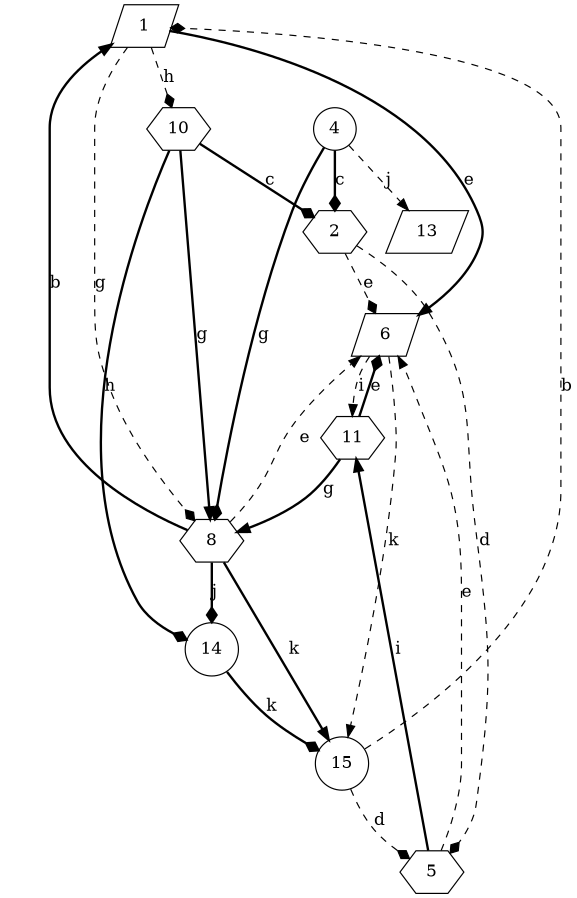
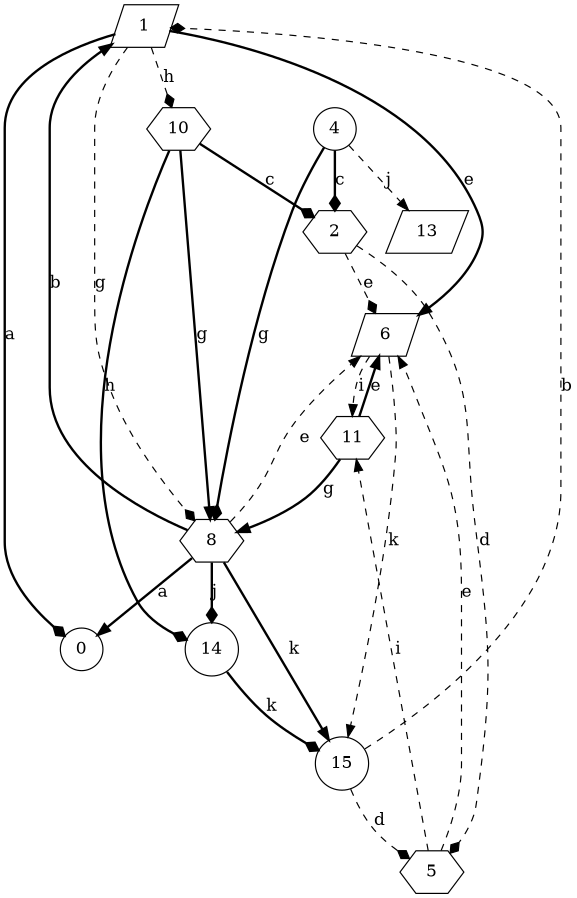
(367, 392) -> (367, 392)
none -> (82, 649)
(393, 661) -> (393, 661)
